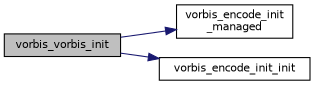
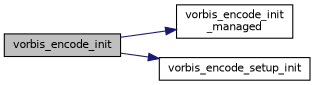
(62, 45) -> (62, 45)
(235, 69) -> (235, 69)
